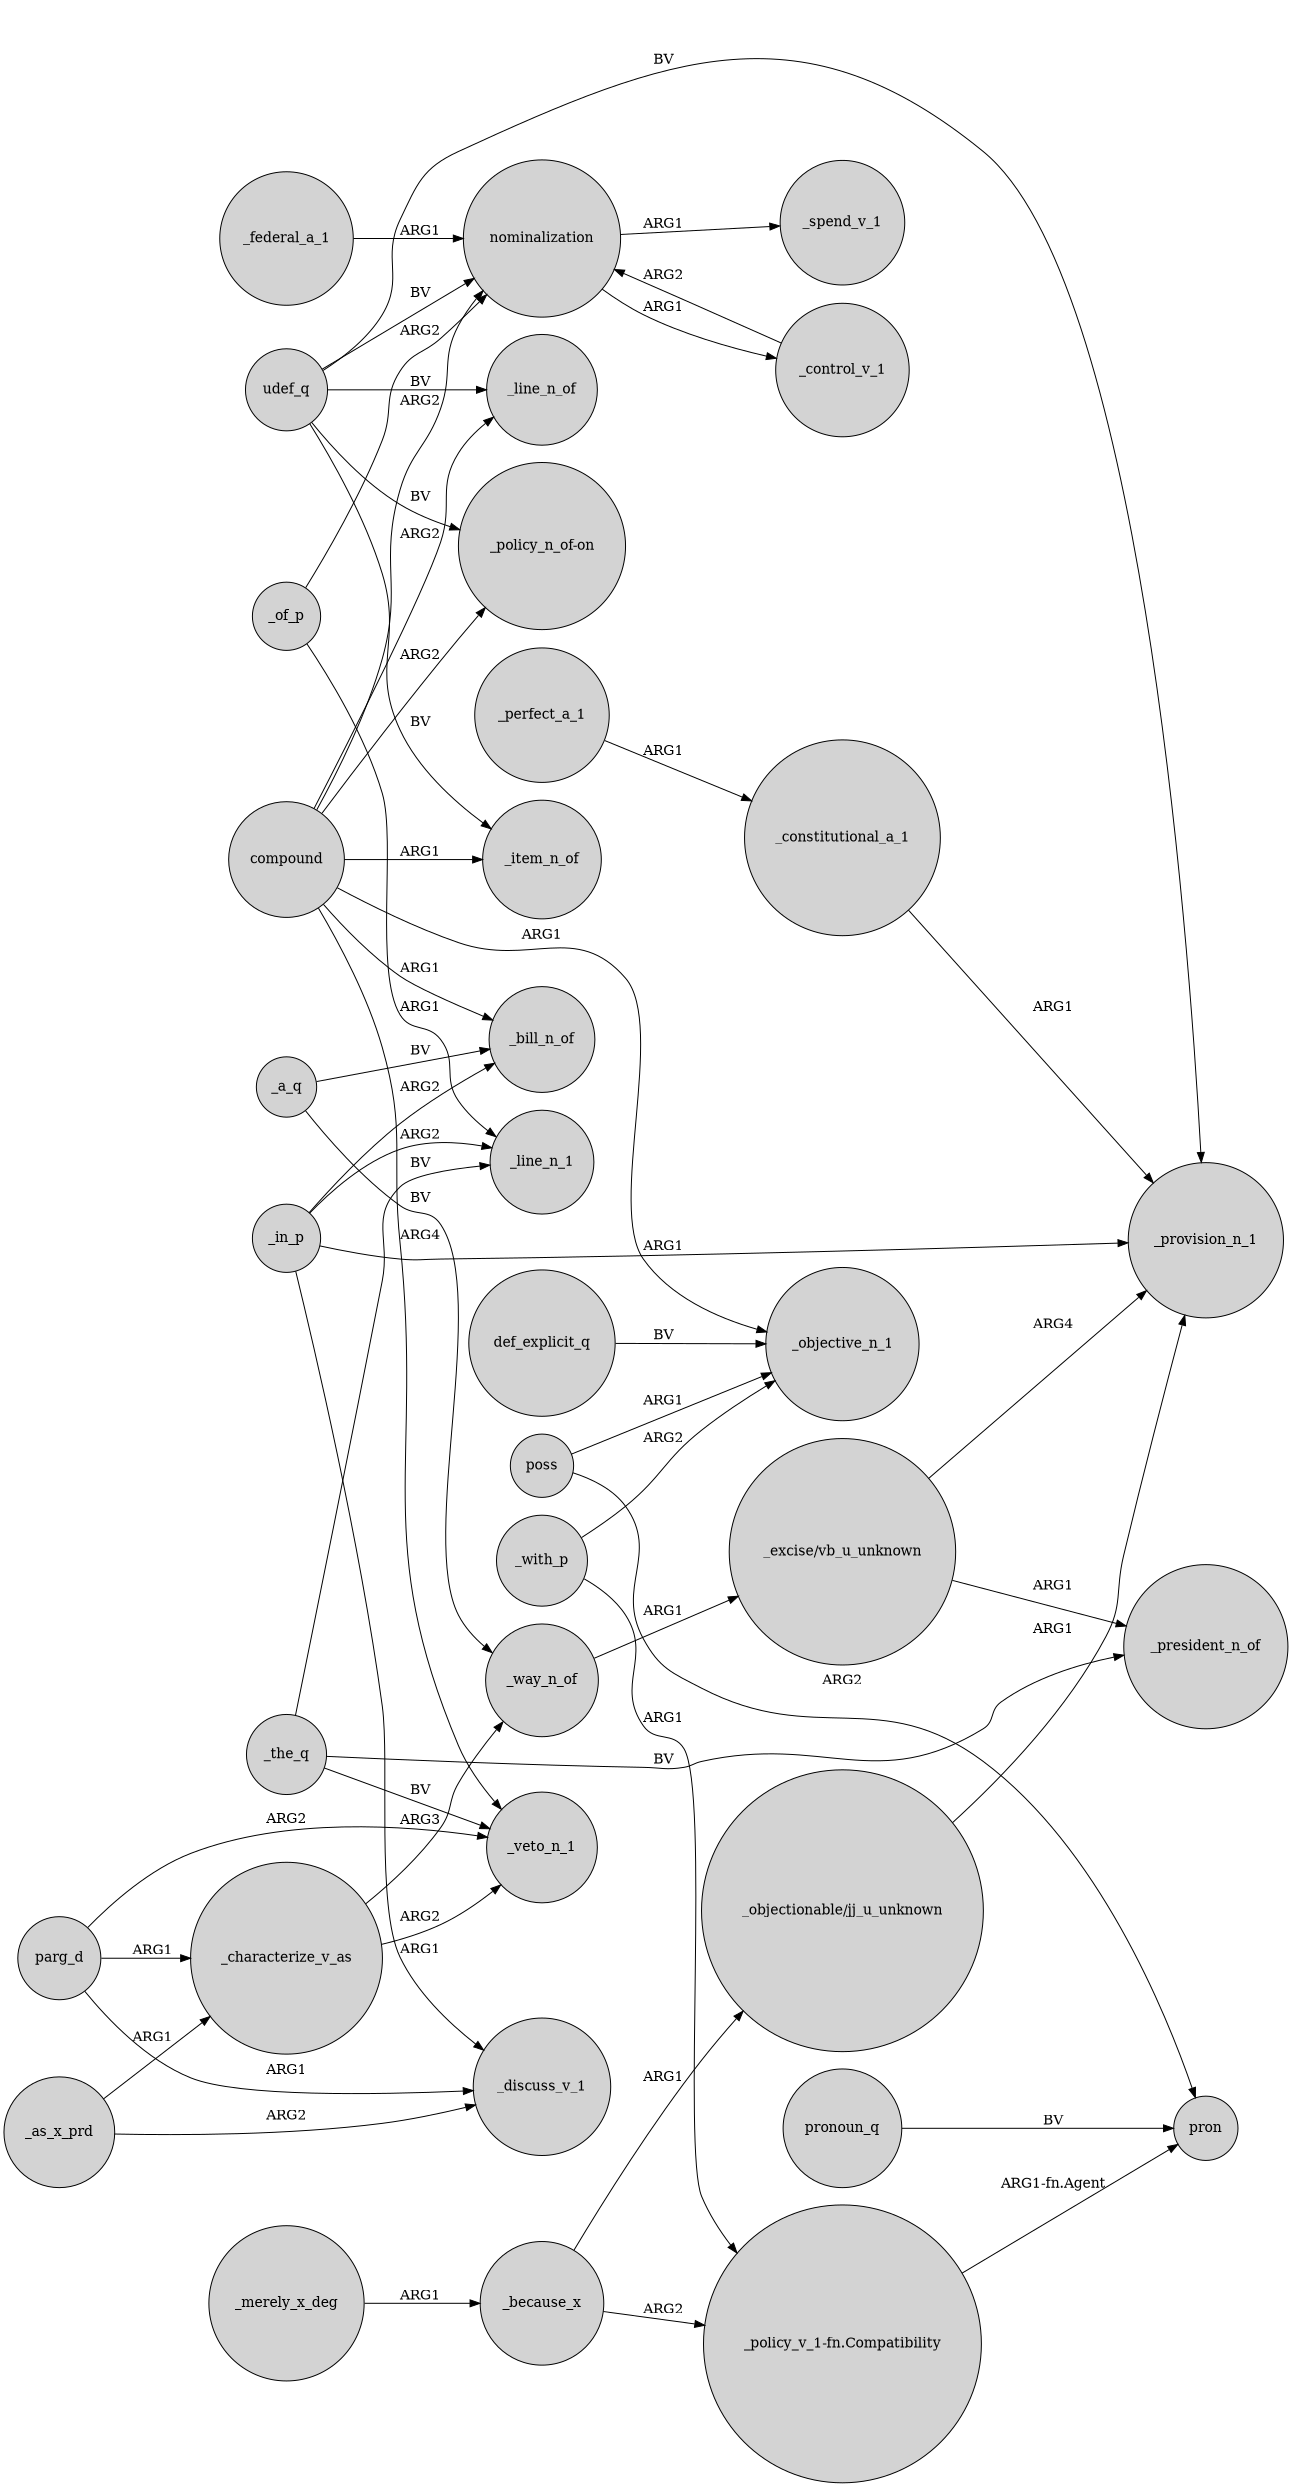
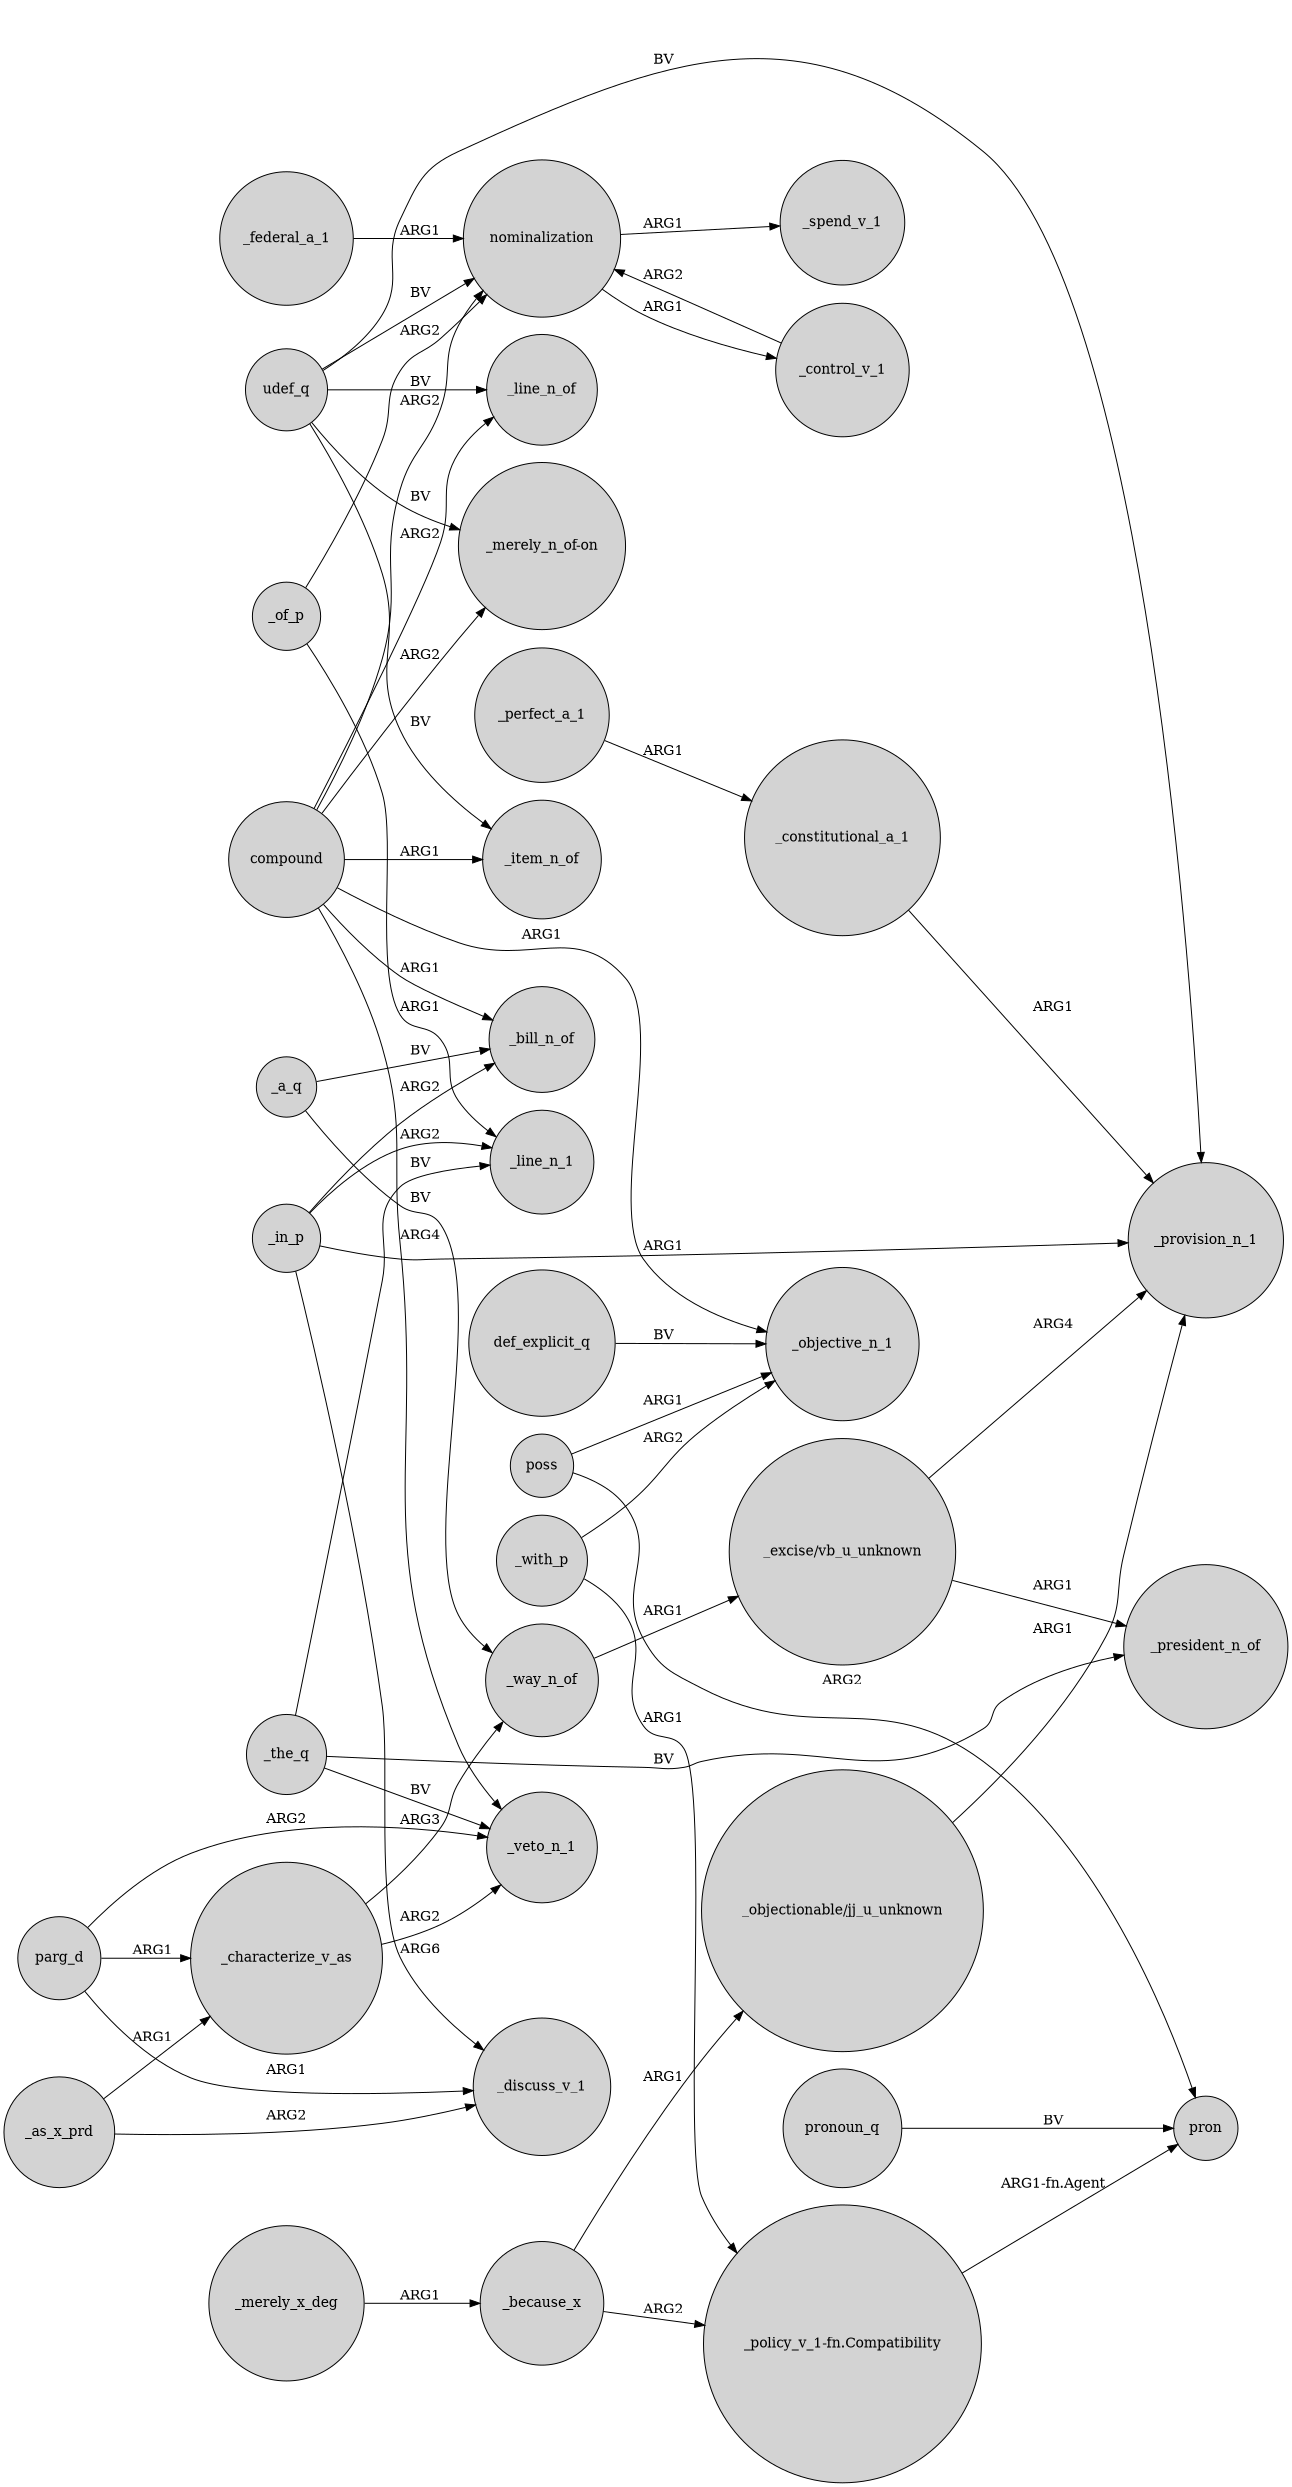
(542, 546) -> (542, 546)
(420, 1950) -> (420, 1950)
